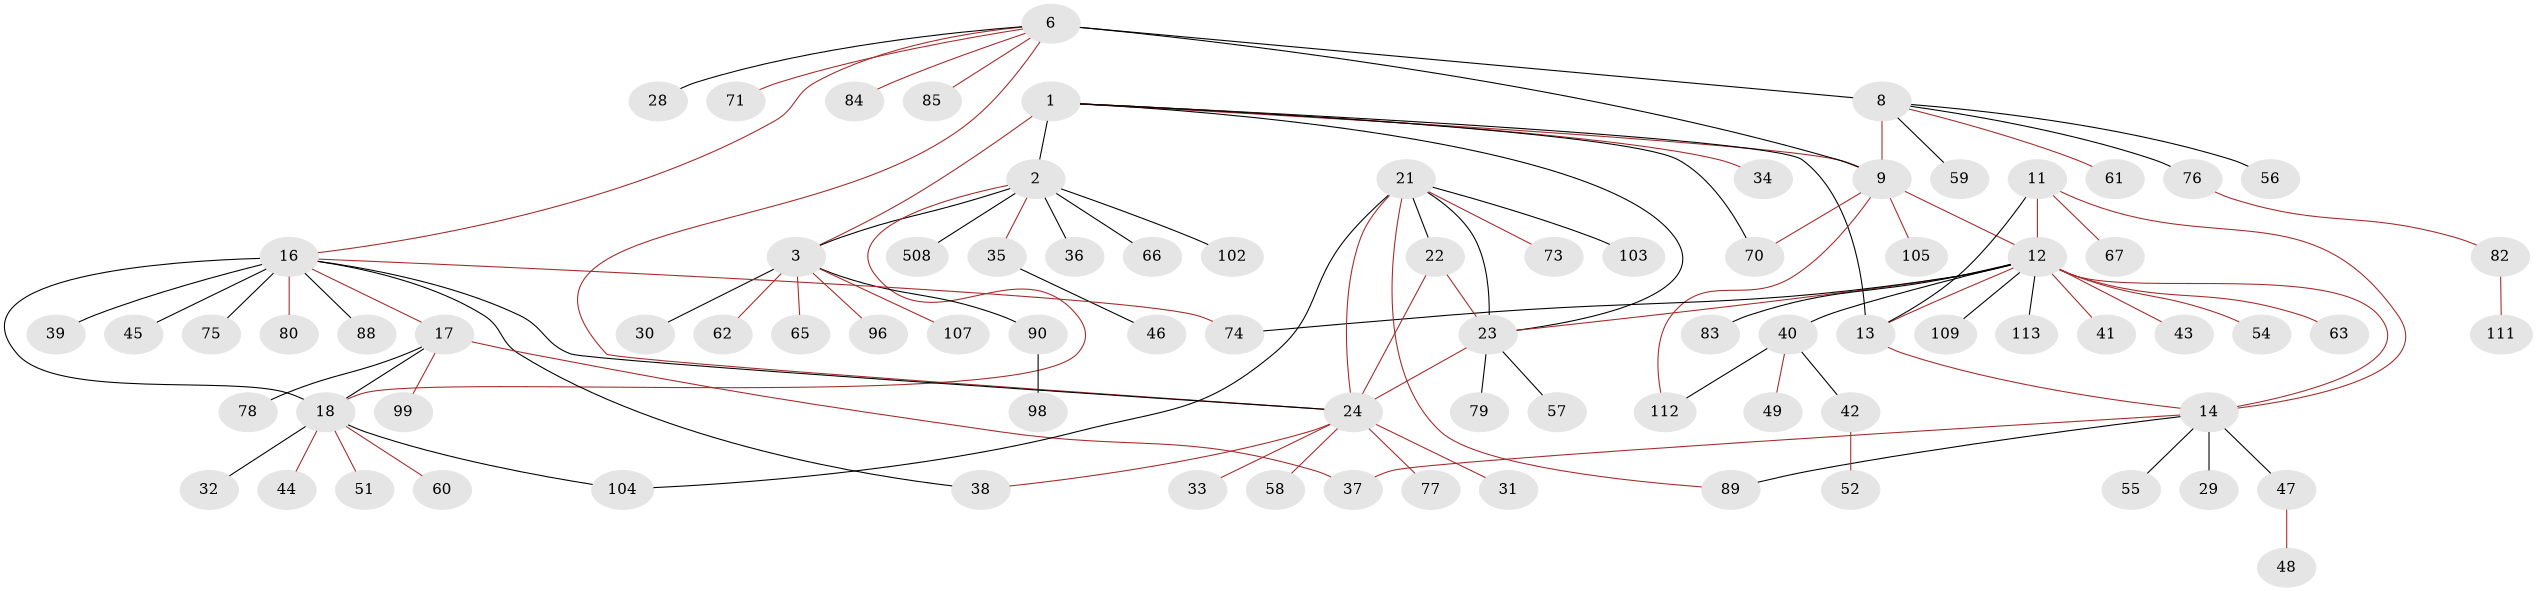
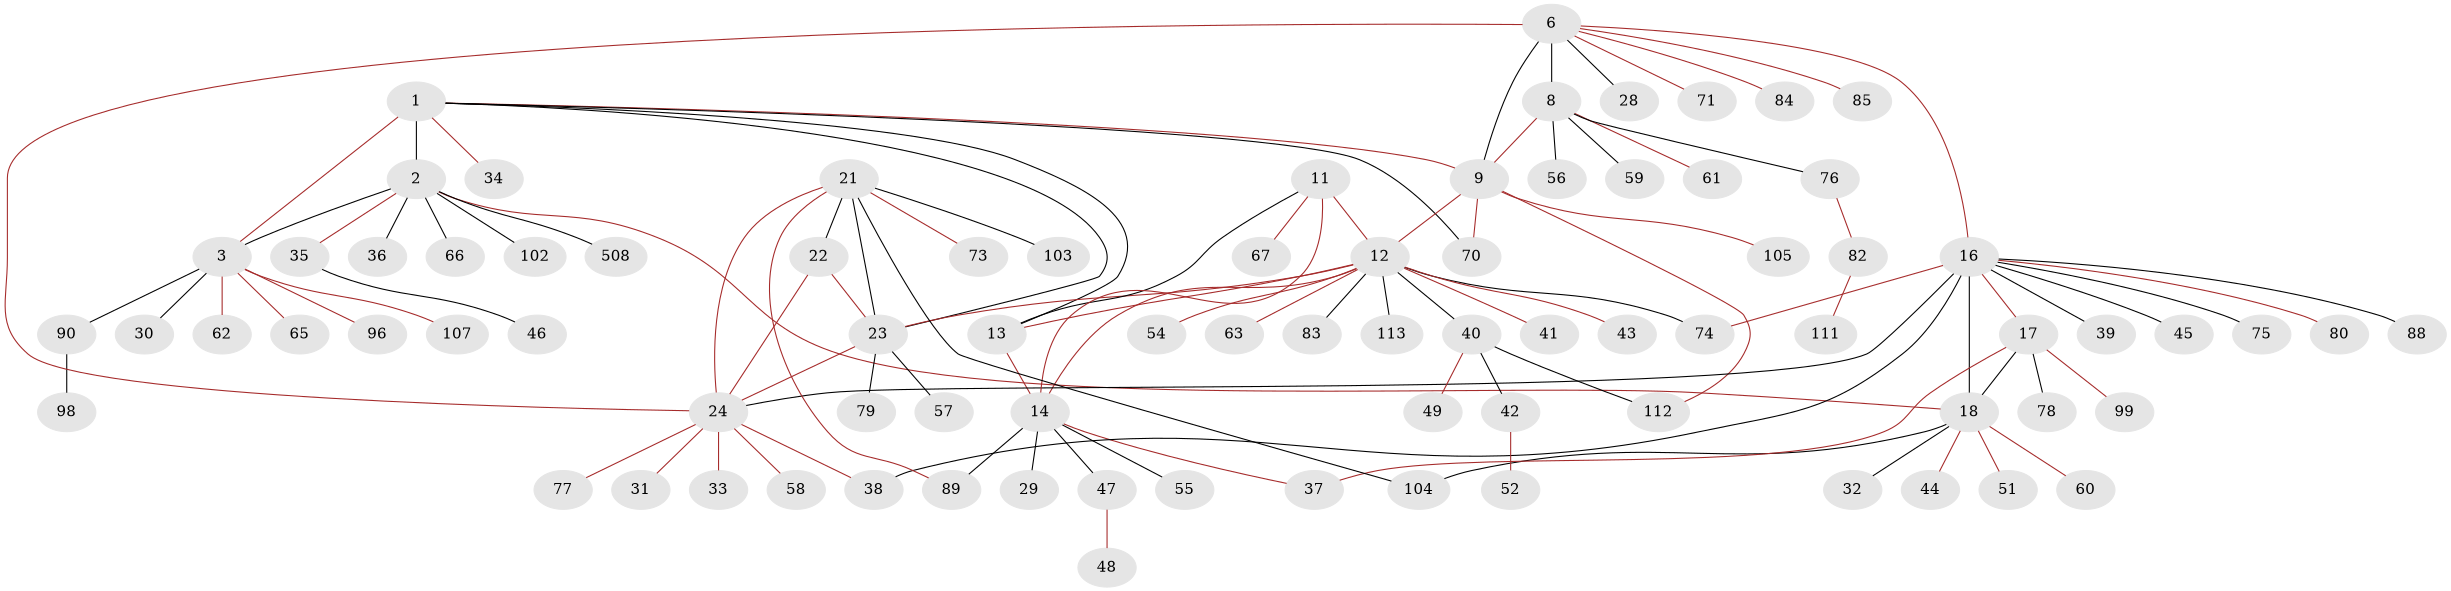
(1946, 335) -> none
